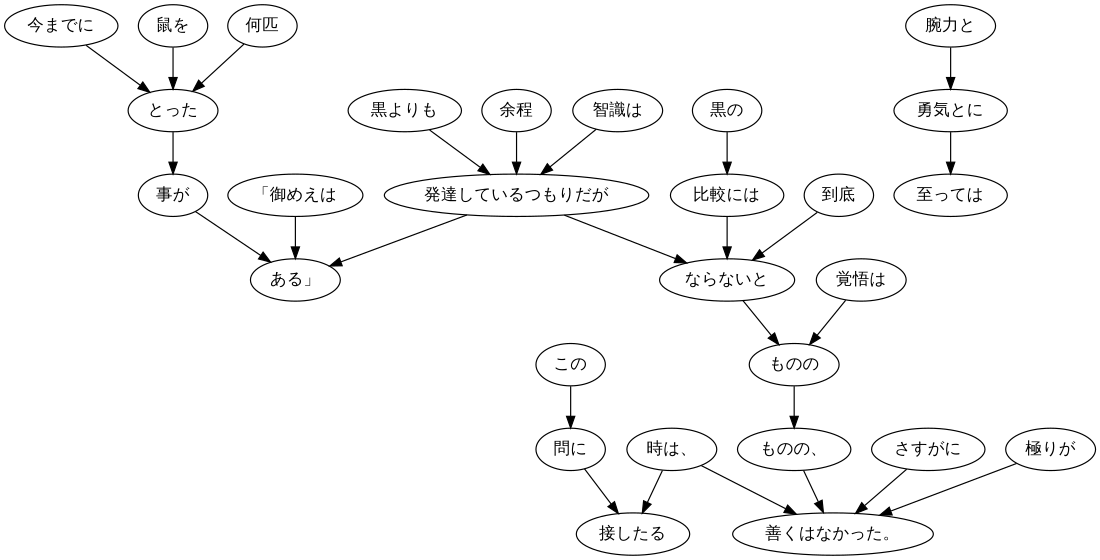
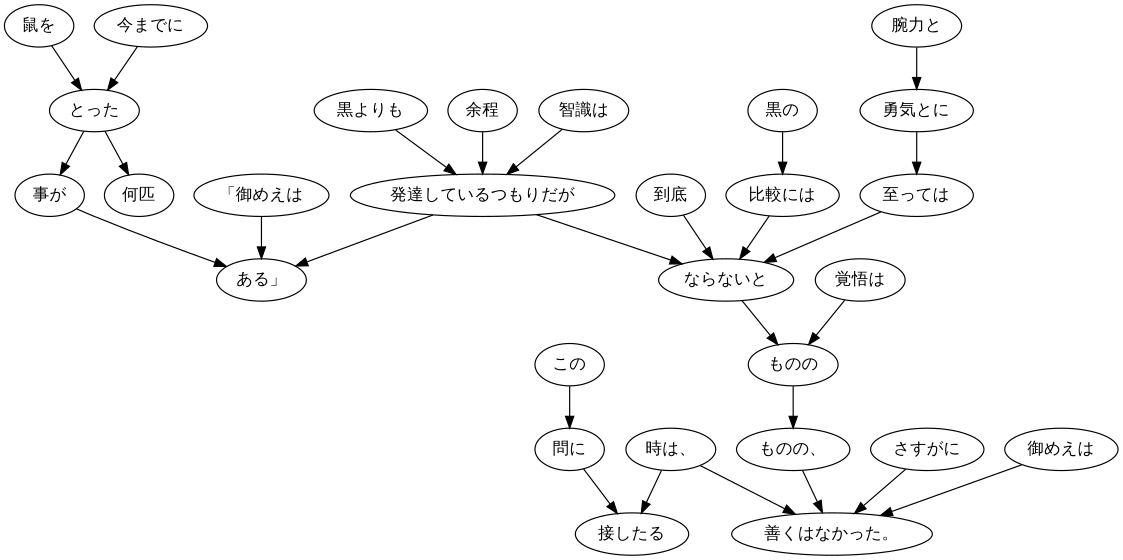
(223, 64) -> (114, 148)
none -> (828, 235)
(1051, 449) -> (1061, 449)
